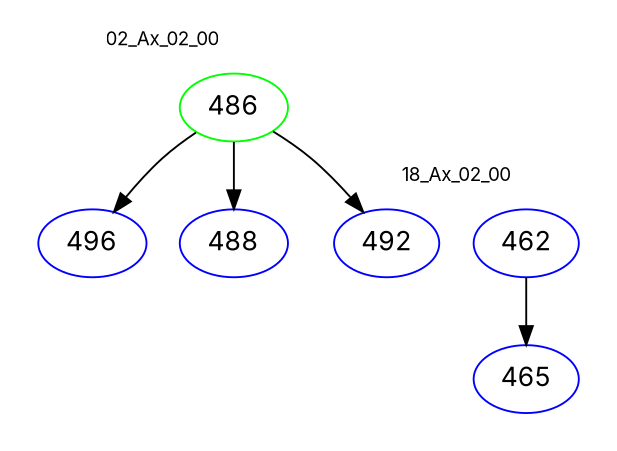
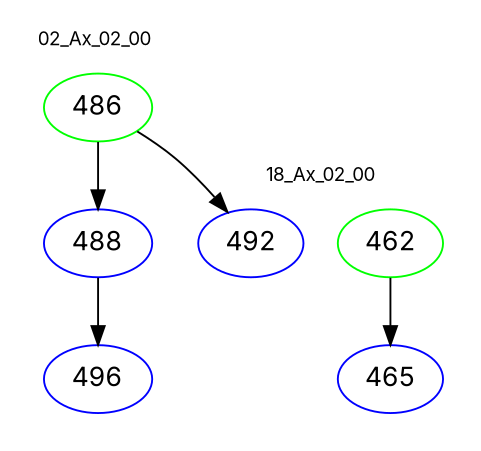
(158, 162) -> (98, 302)
(526, 243) -> (390, 243)
